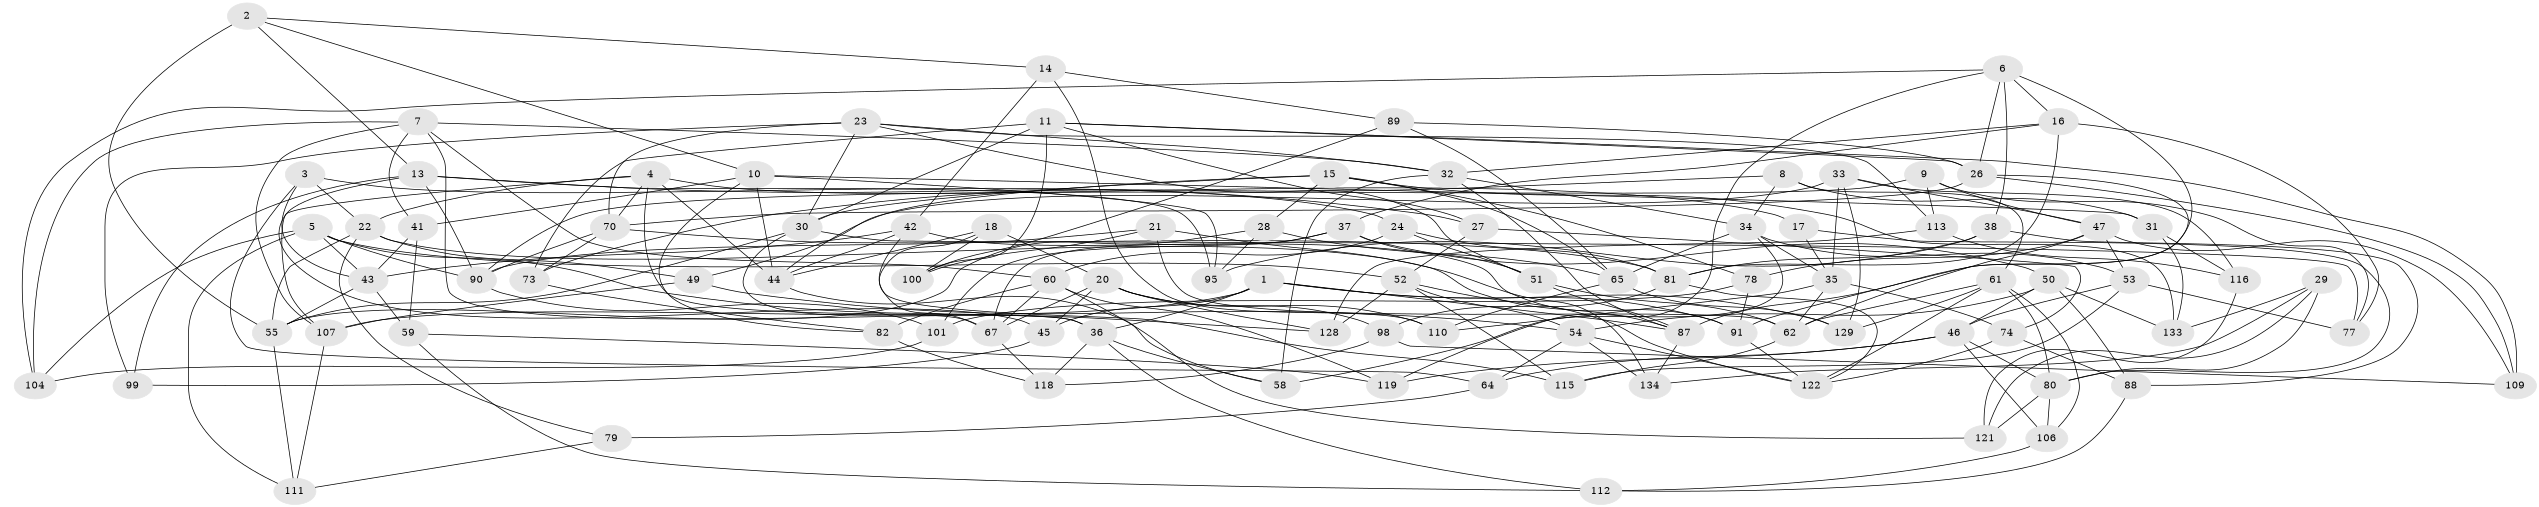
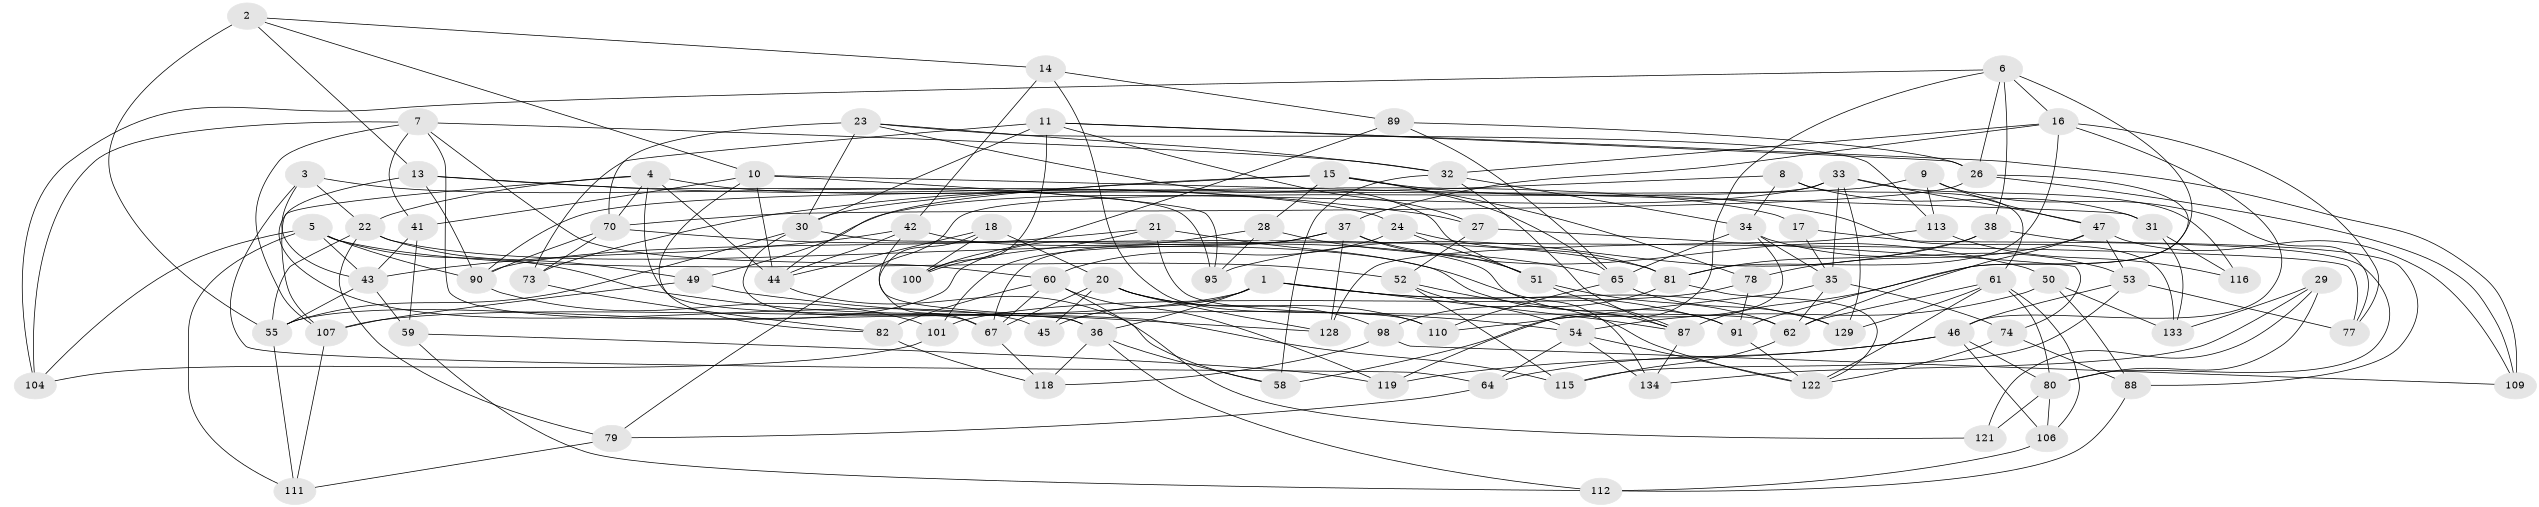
none -> (947, 231)
(1366, 306) -> (1337, 280)
(2002, 307) -> (2262, 297)
(2144, 362) -> none
(133, 386) -> none
